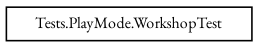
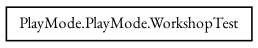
(129, 24) -> (129, 24)
